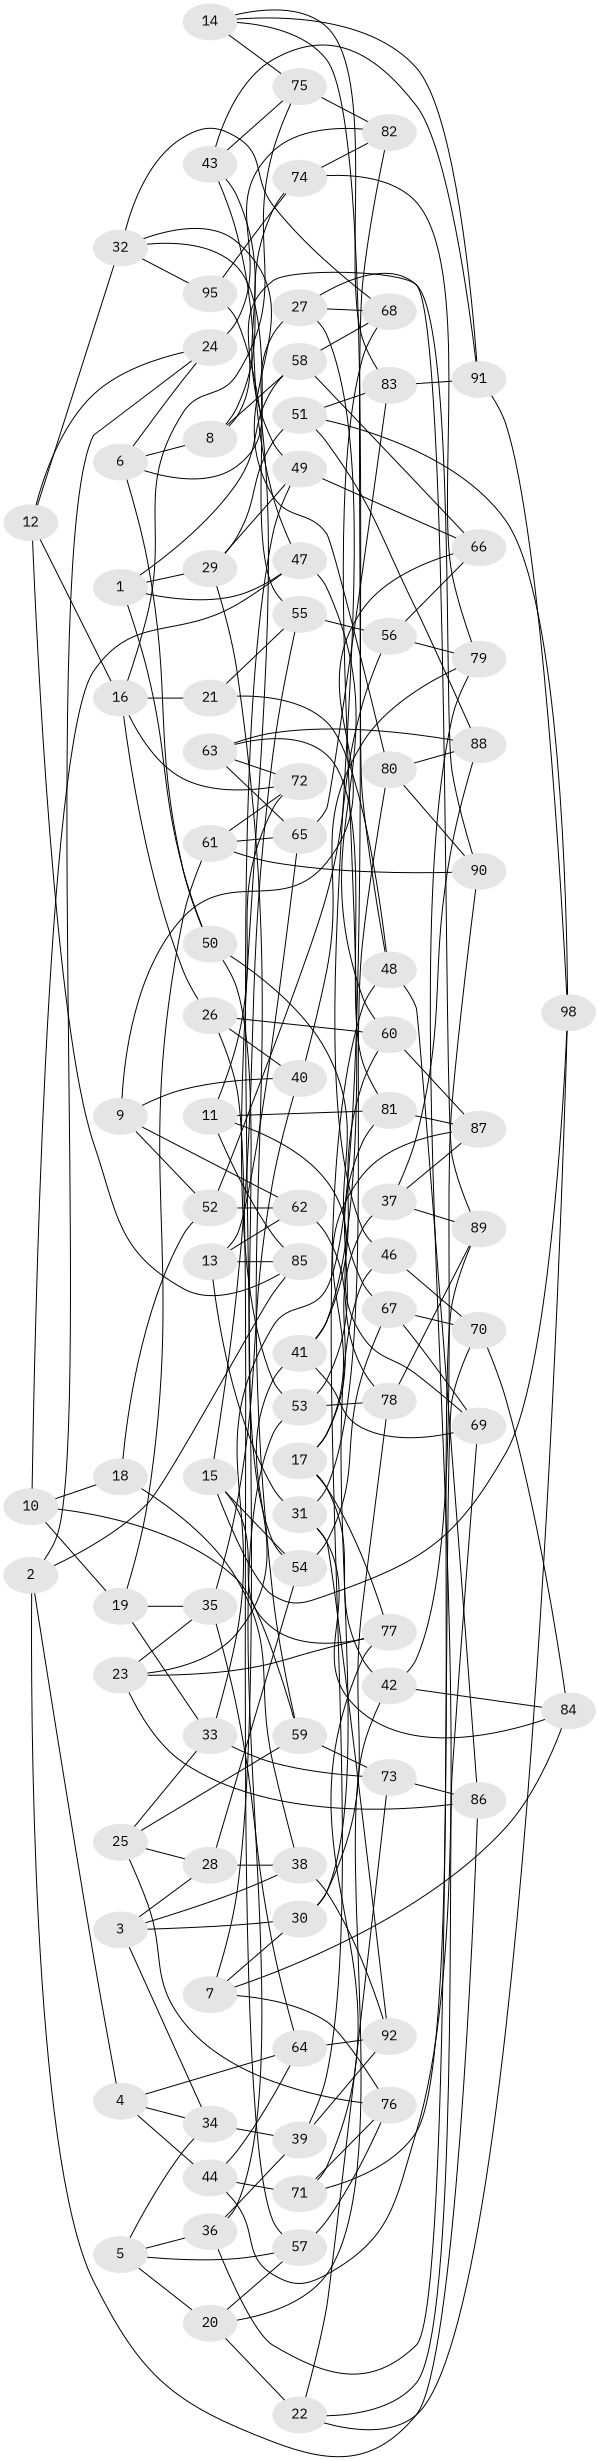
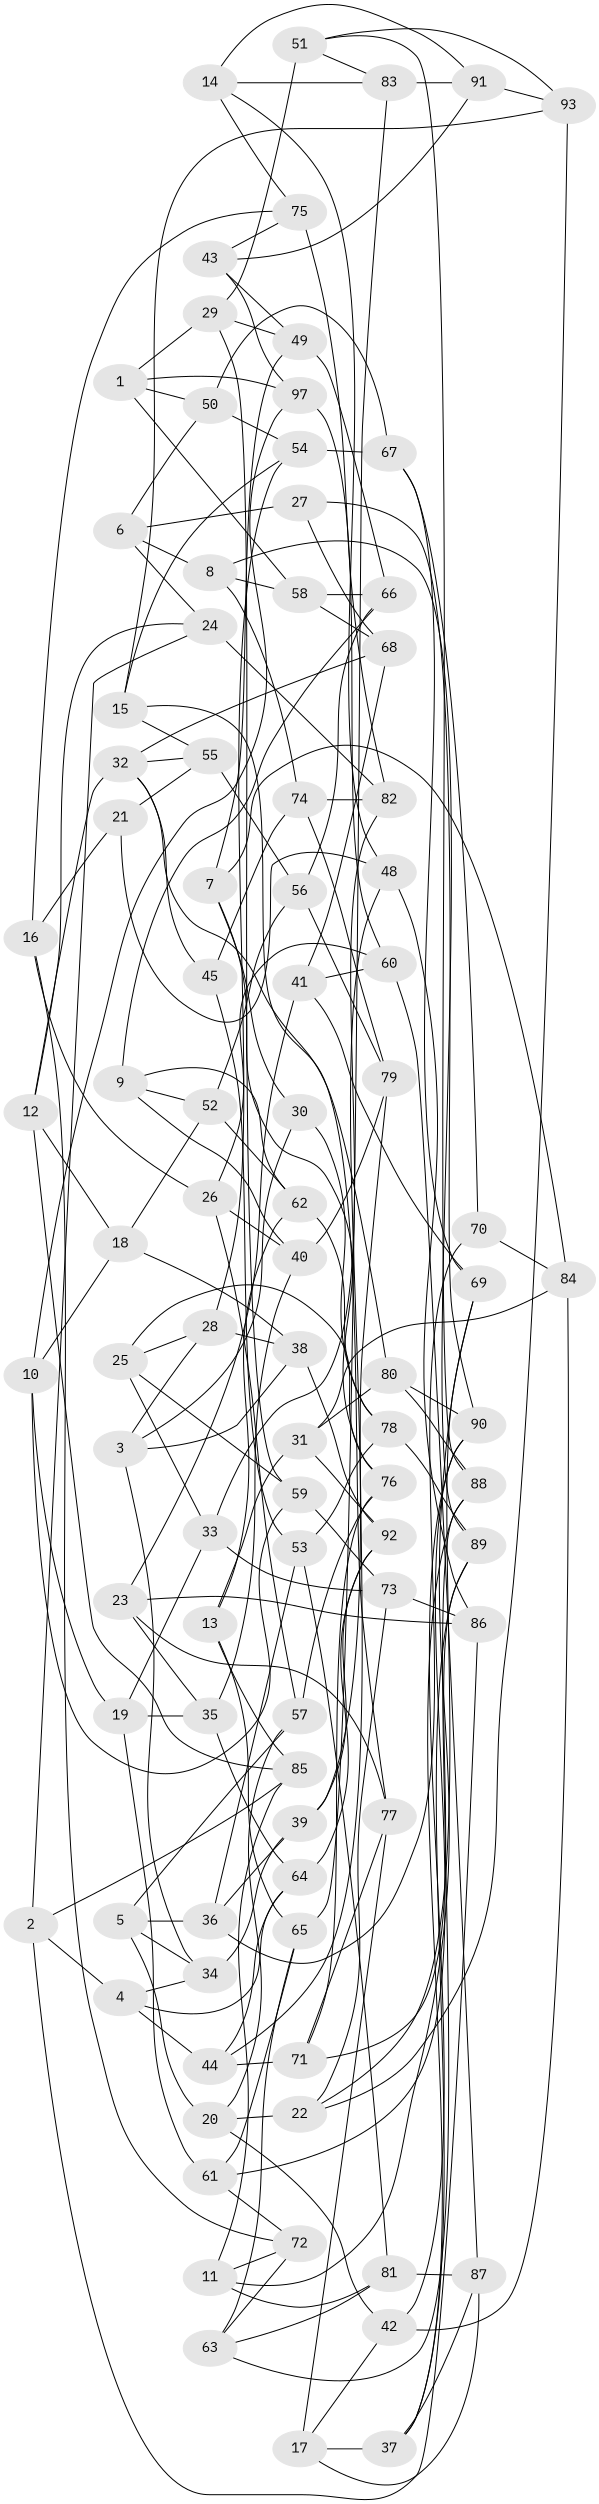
(210, 294) -> (210, 977)
(300, 561) -> (300, 395)
(77, 614) -> (76, 1178)
(569, 1013) -> (569, 106)
(389, 1256) -> none
